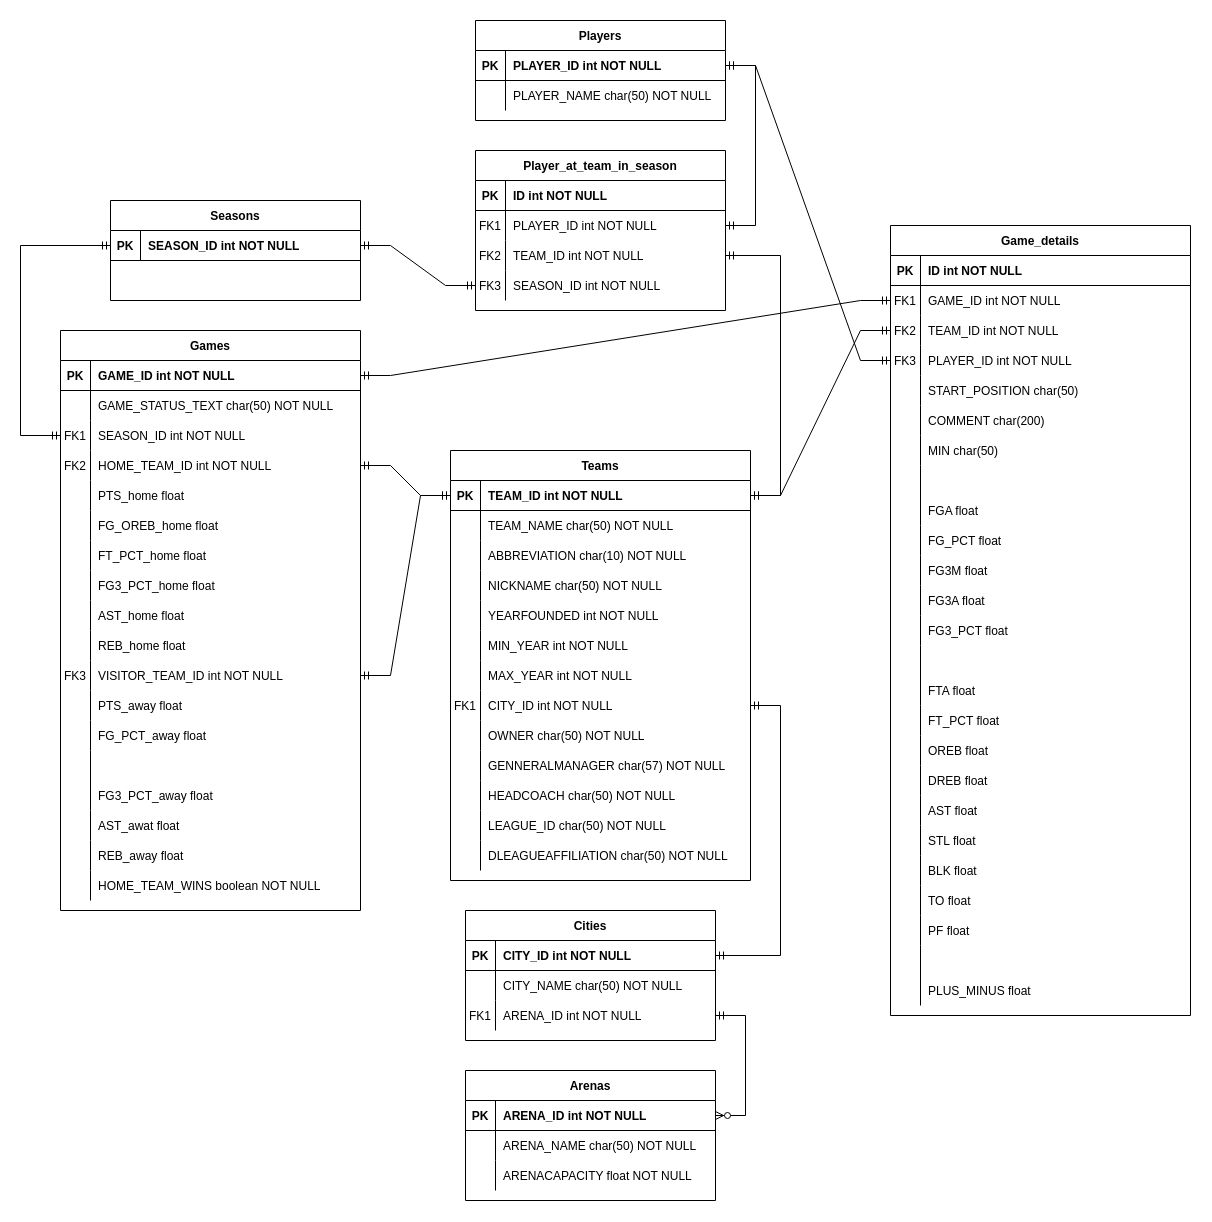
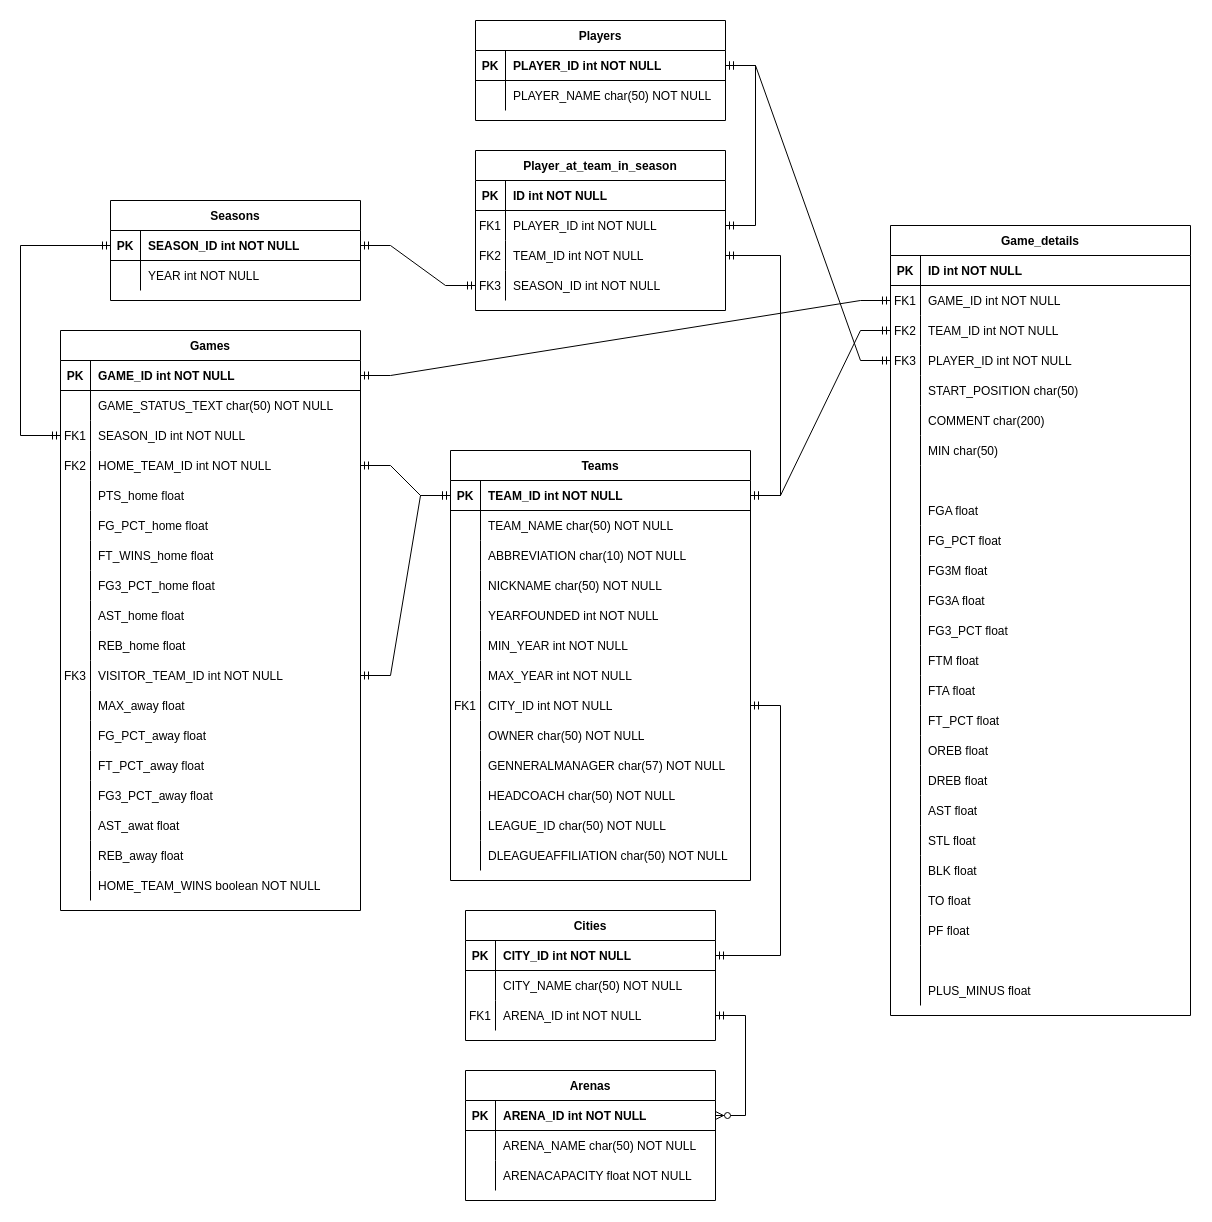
none -> (251, 276)
(155, 526) -> (152, 526)
(152, 556) -> (155, 556)
none -> (1056, 661)
(142, 706) -> (142, 706)
none -> (226, 766)
